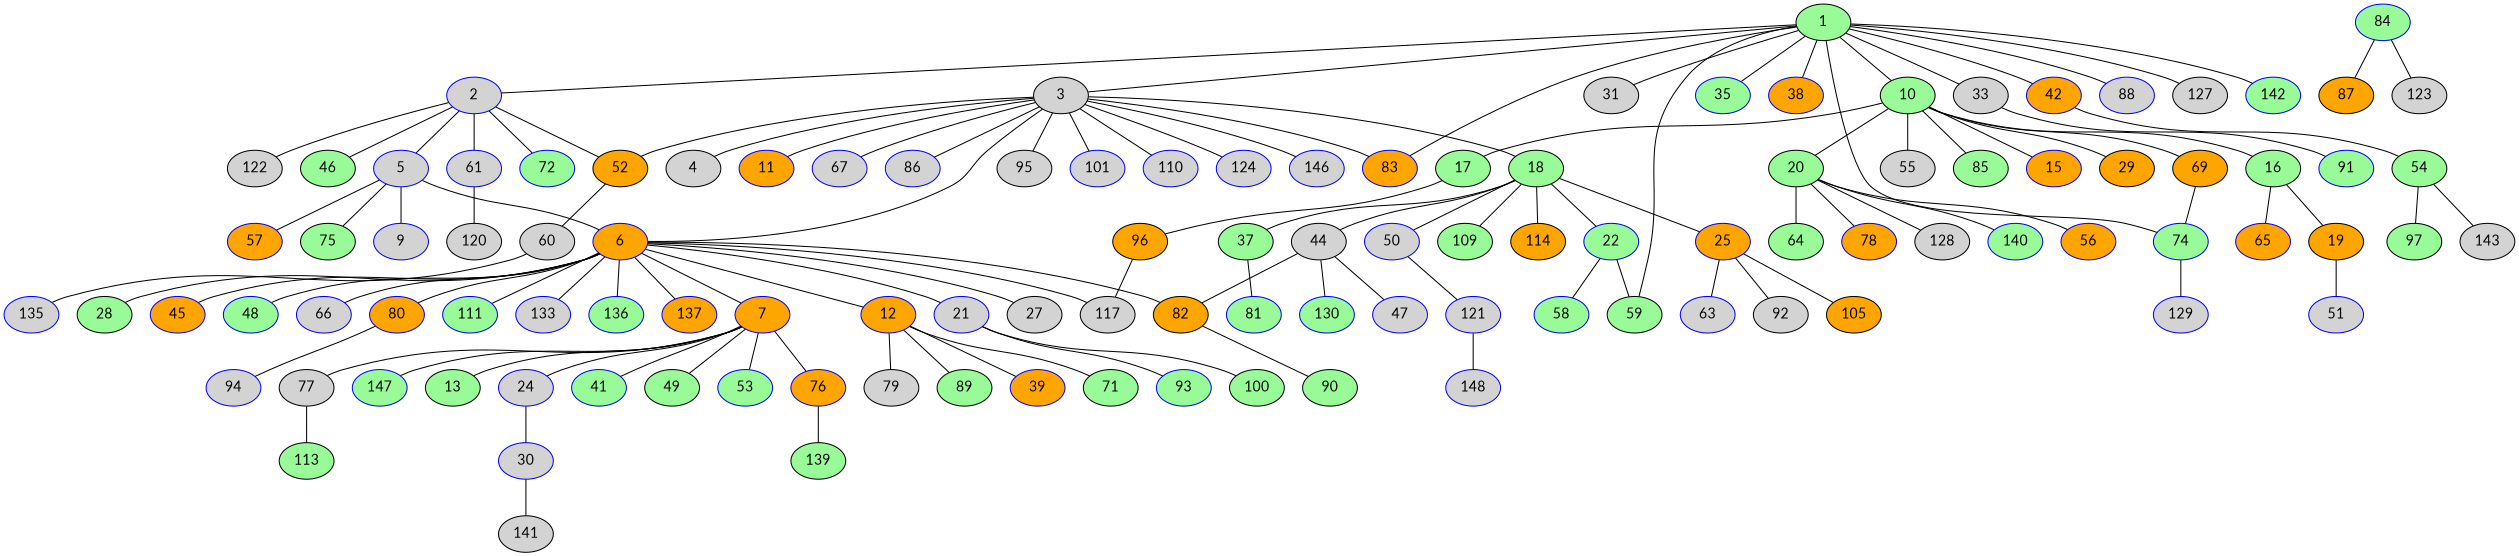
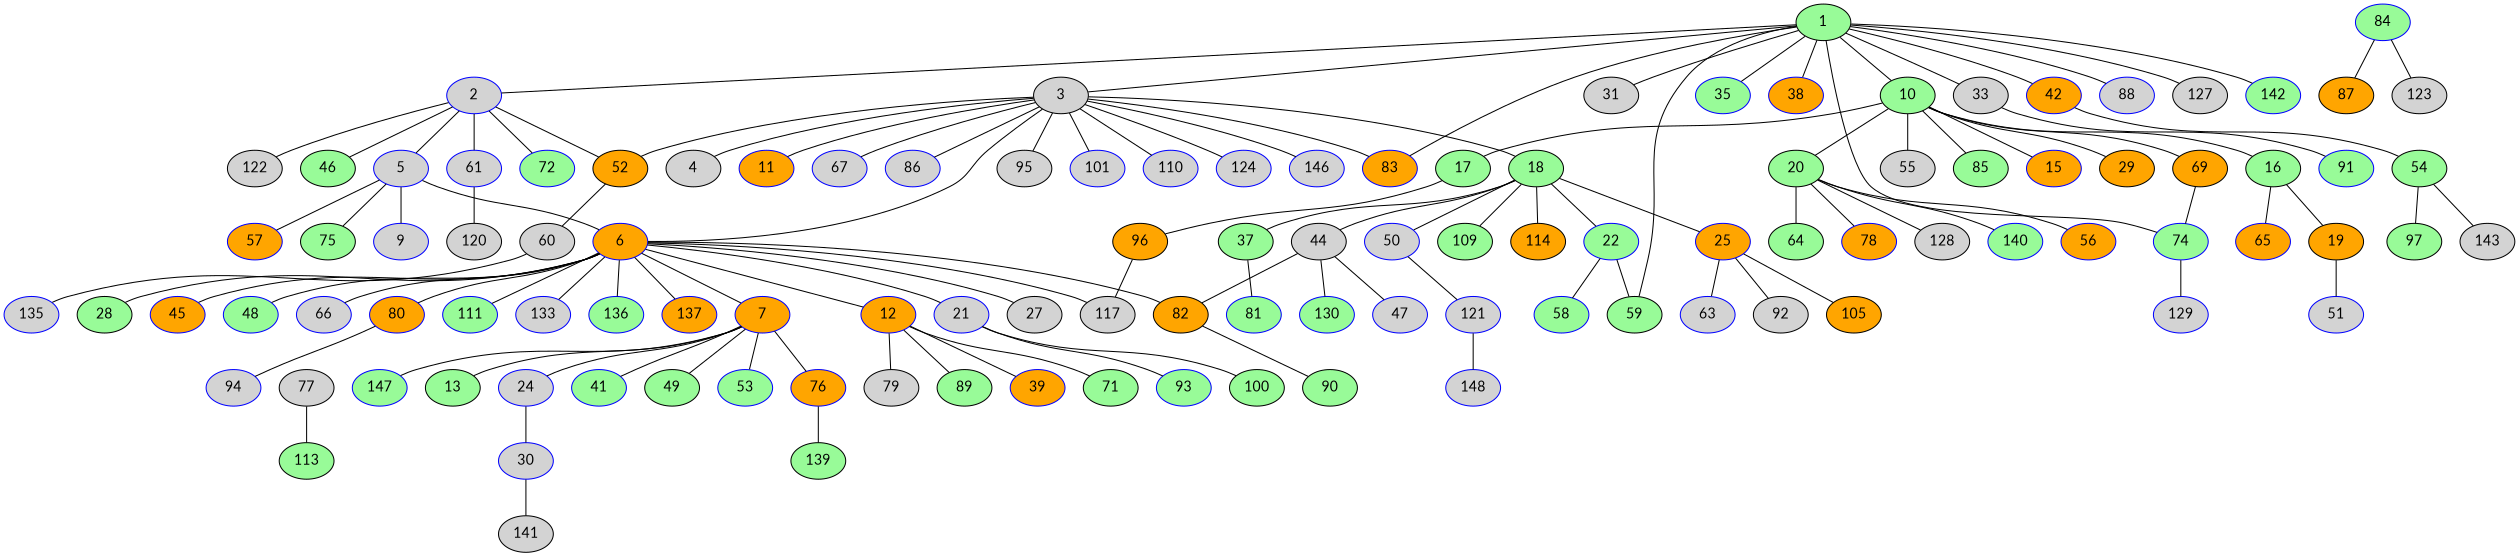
(472, 351) -> none
